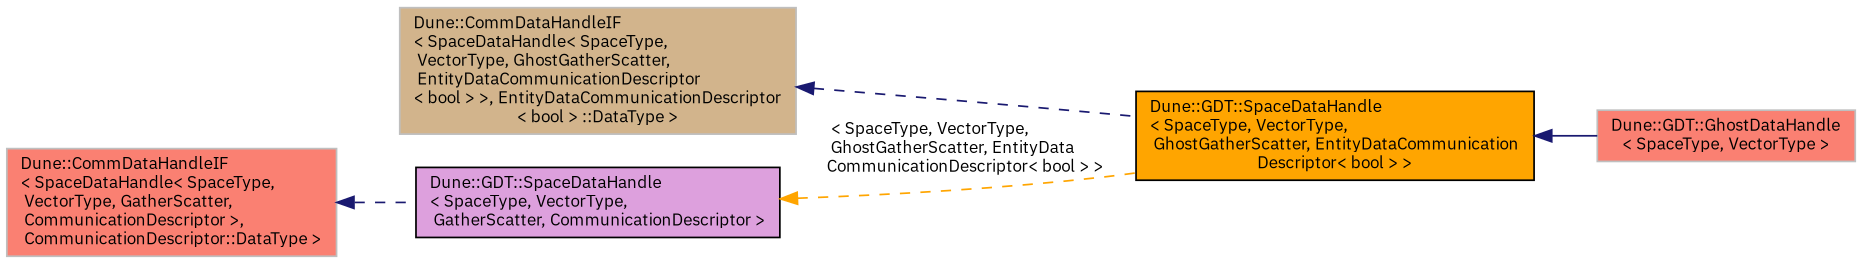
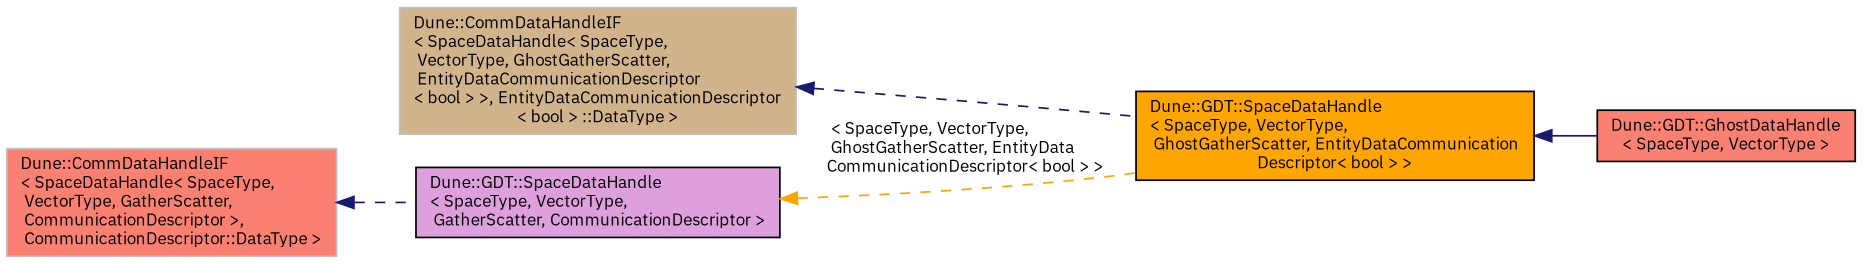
(1726, 136) -> (1726, 136)
